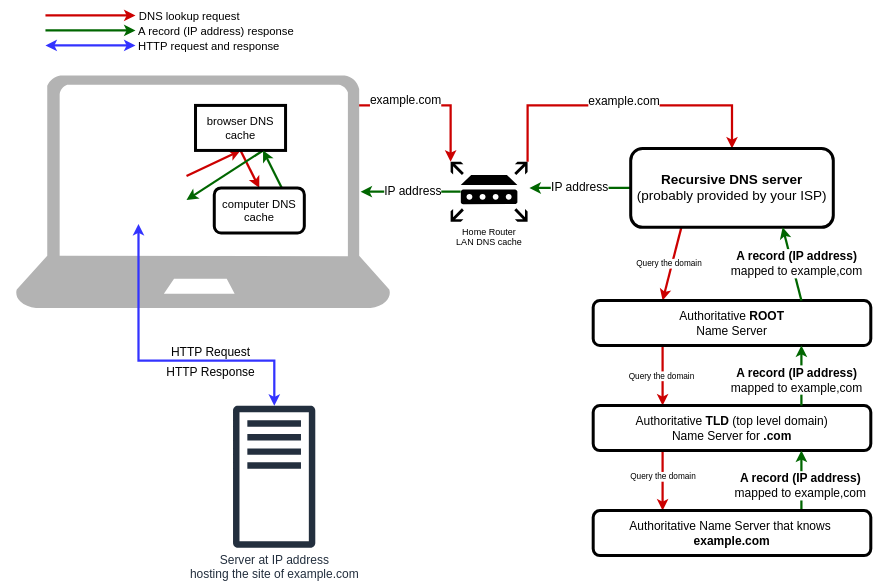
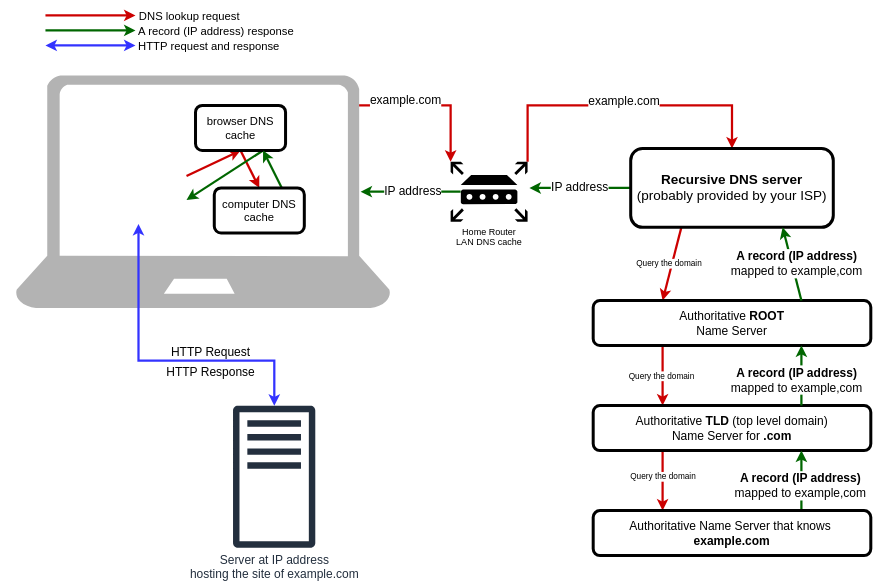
(240, 128) -> (240, 128)
